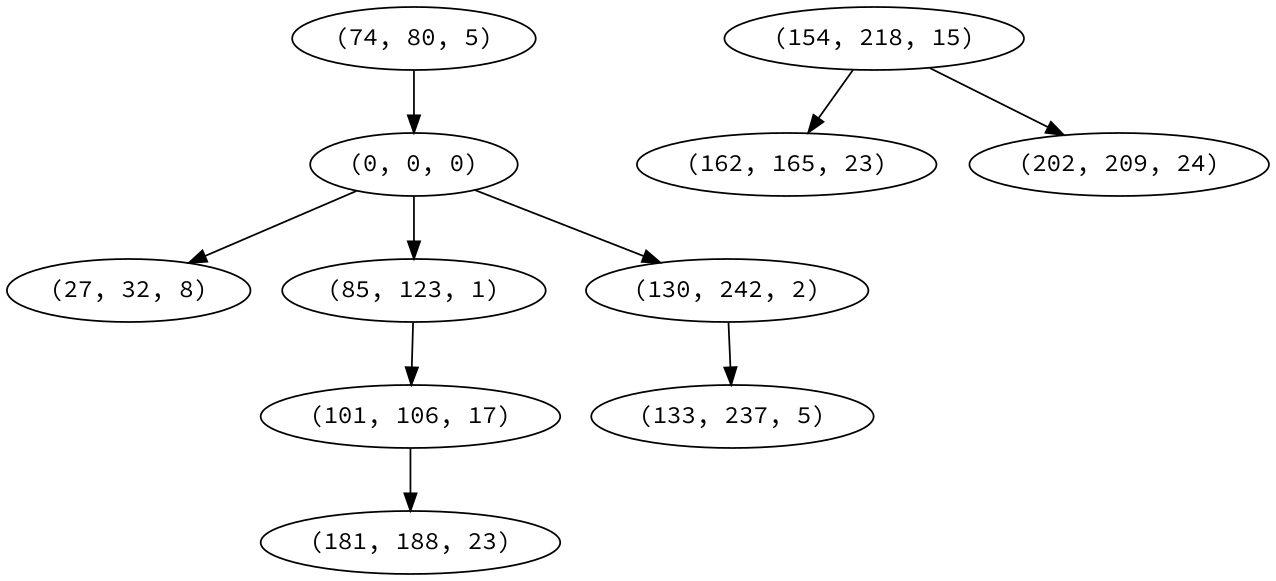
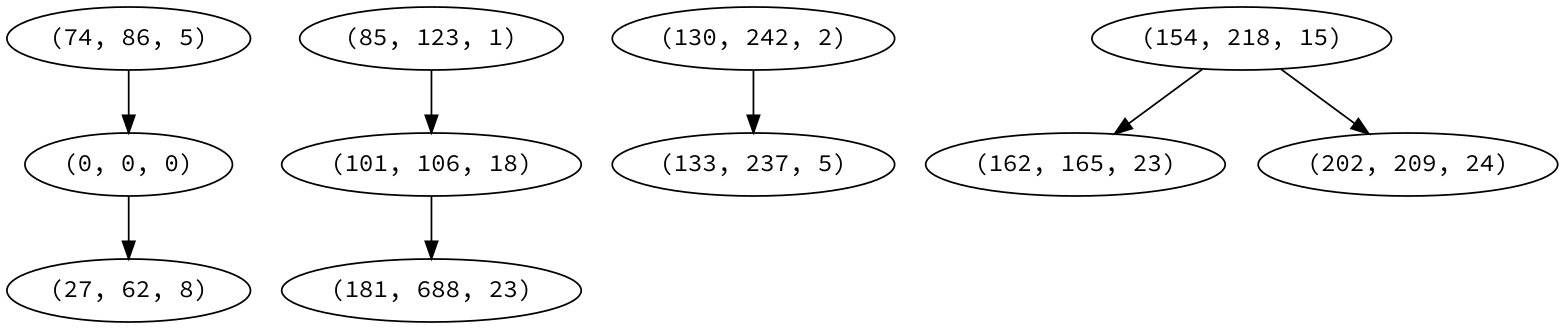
(414, 38) -> (129, 38)
(414, 219) -> none
(559, 223) -> none
(129, 290) -> (129, 290)
(410, 416) -> (431, 164)
(410, 542) -> (431, 290)
